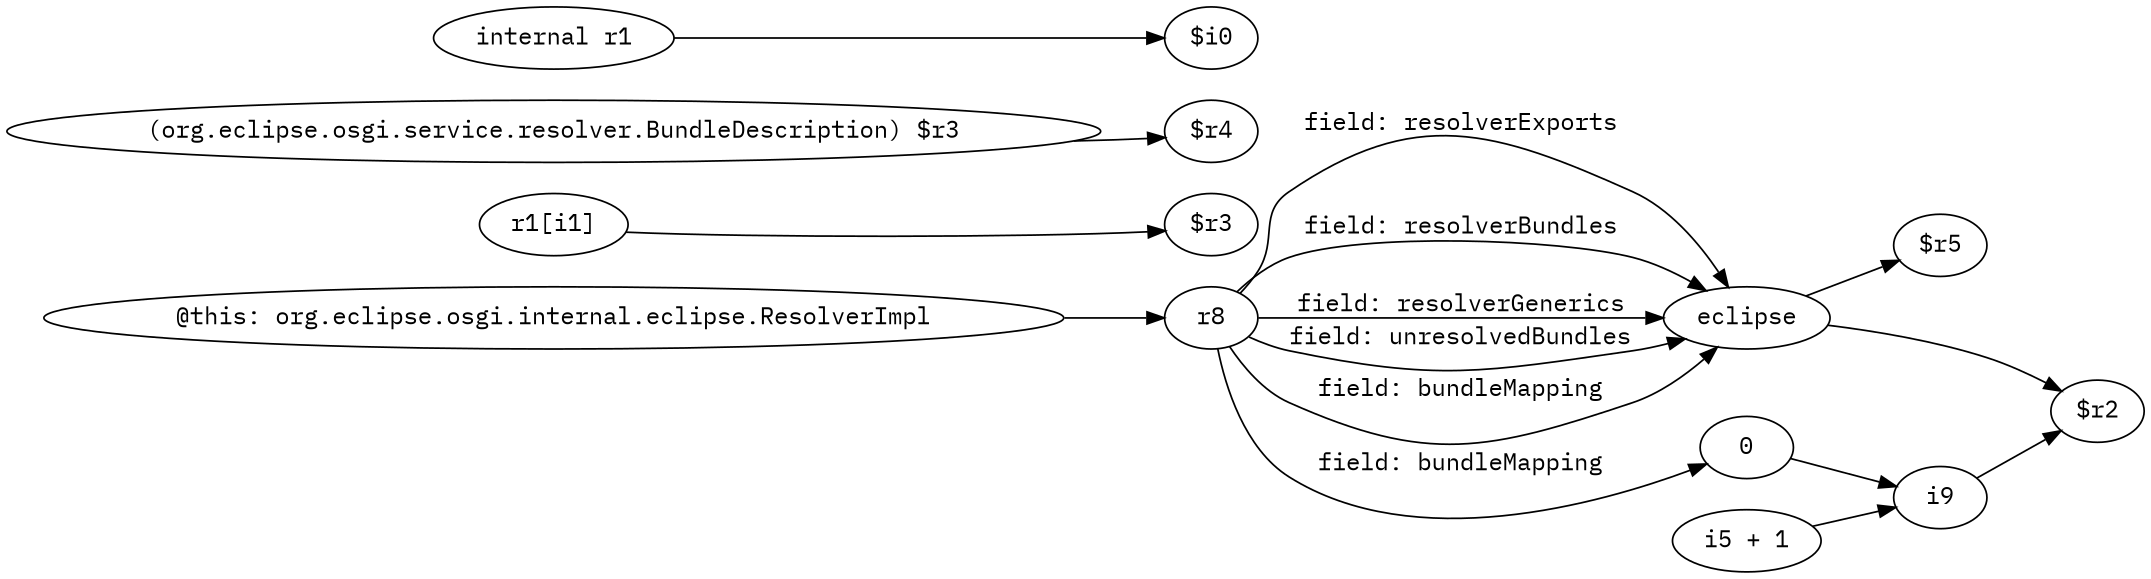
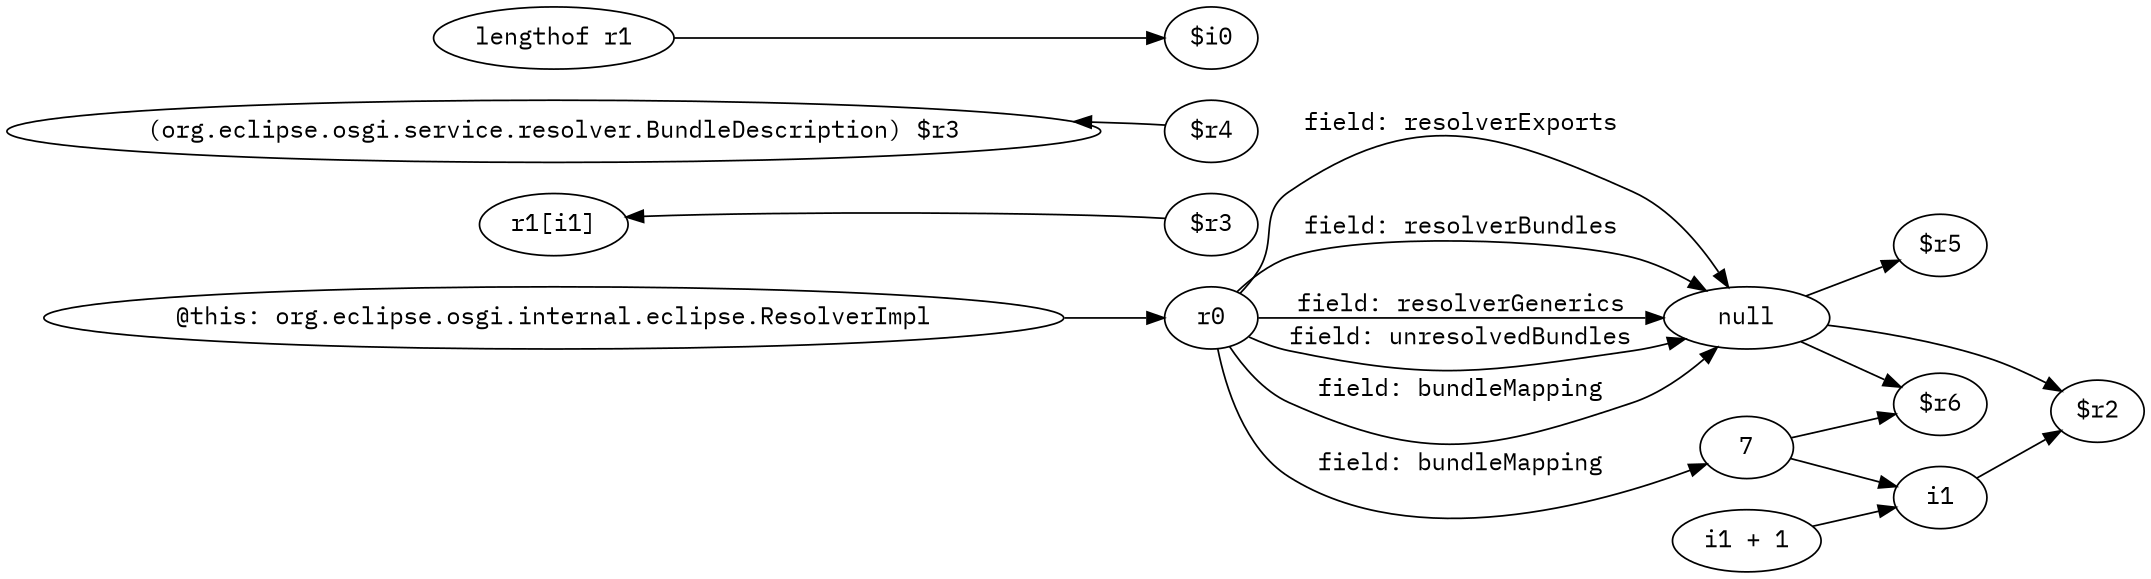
(554, 38) -> (554, 38)
(1111, 140) -> (1128, 123)
(887, 236) -> (905, 213)
(1211, 318) -> (1211, 318)
(1747, 318) -> (1747, 318)
none -> (1940, 404)
(1747, 447) -> (1747, 447)
(1940, 498) -> (1940, 498)
(1747, 541) -> (1747, 541)
